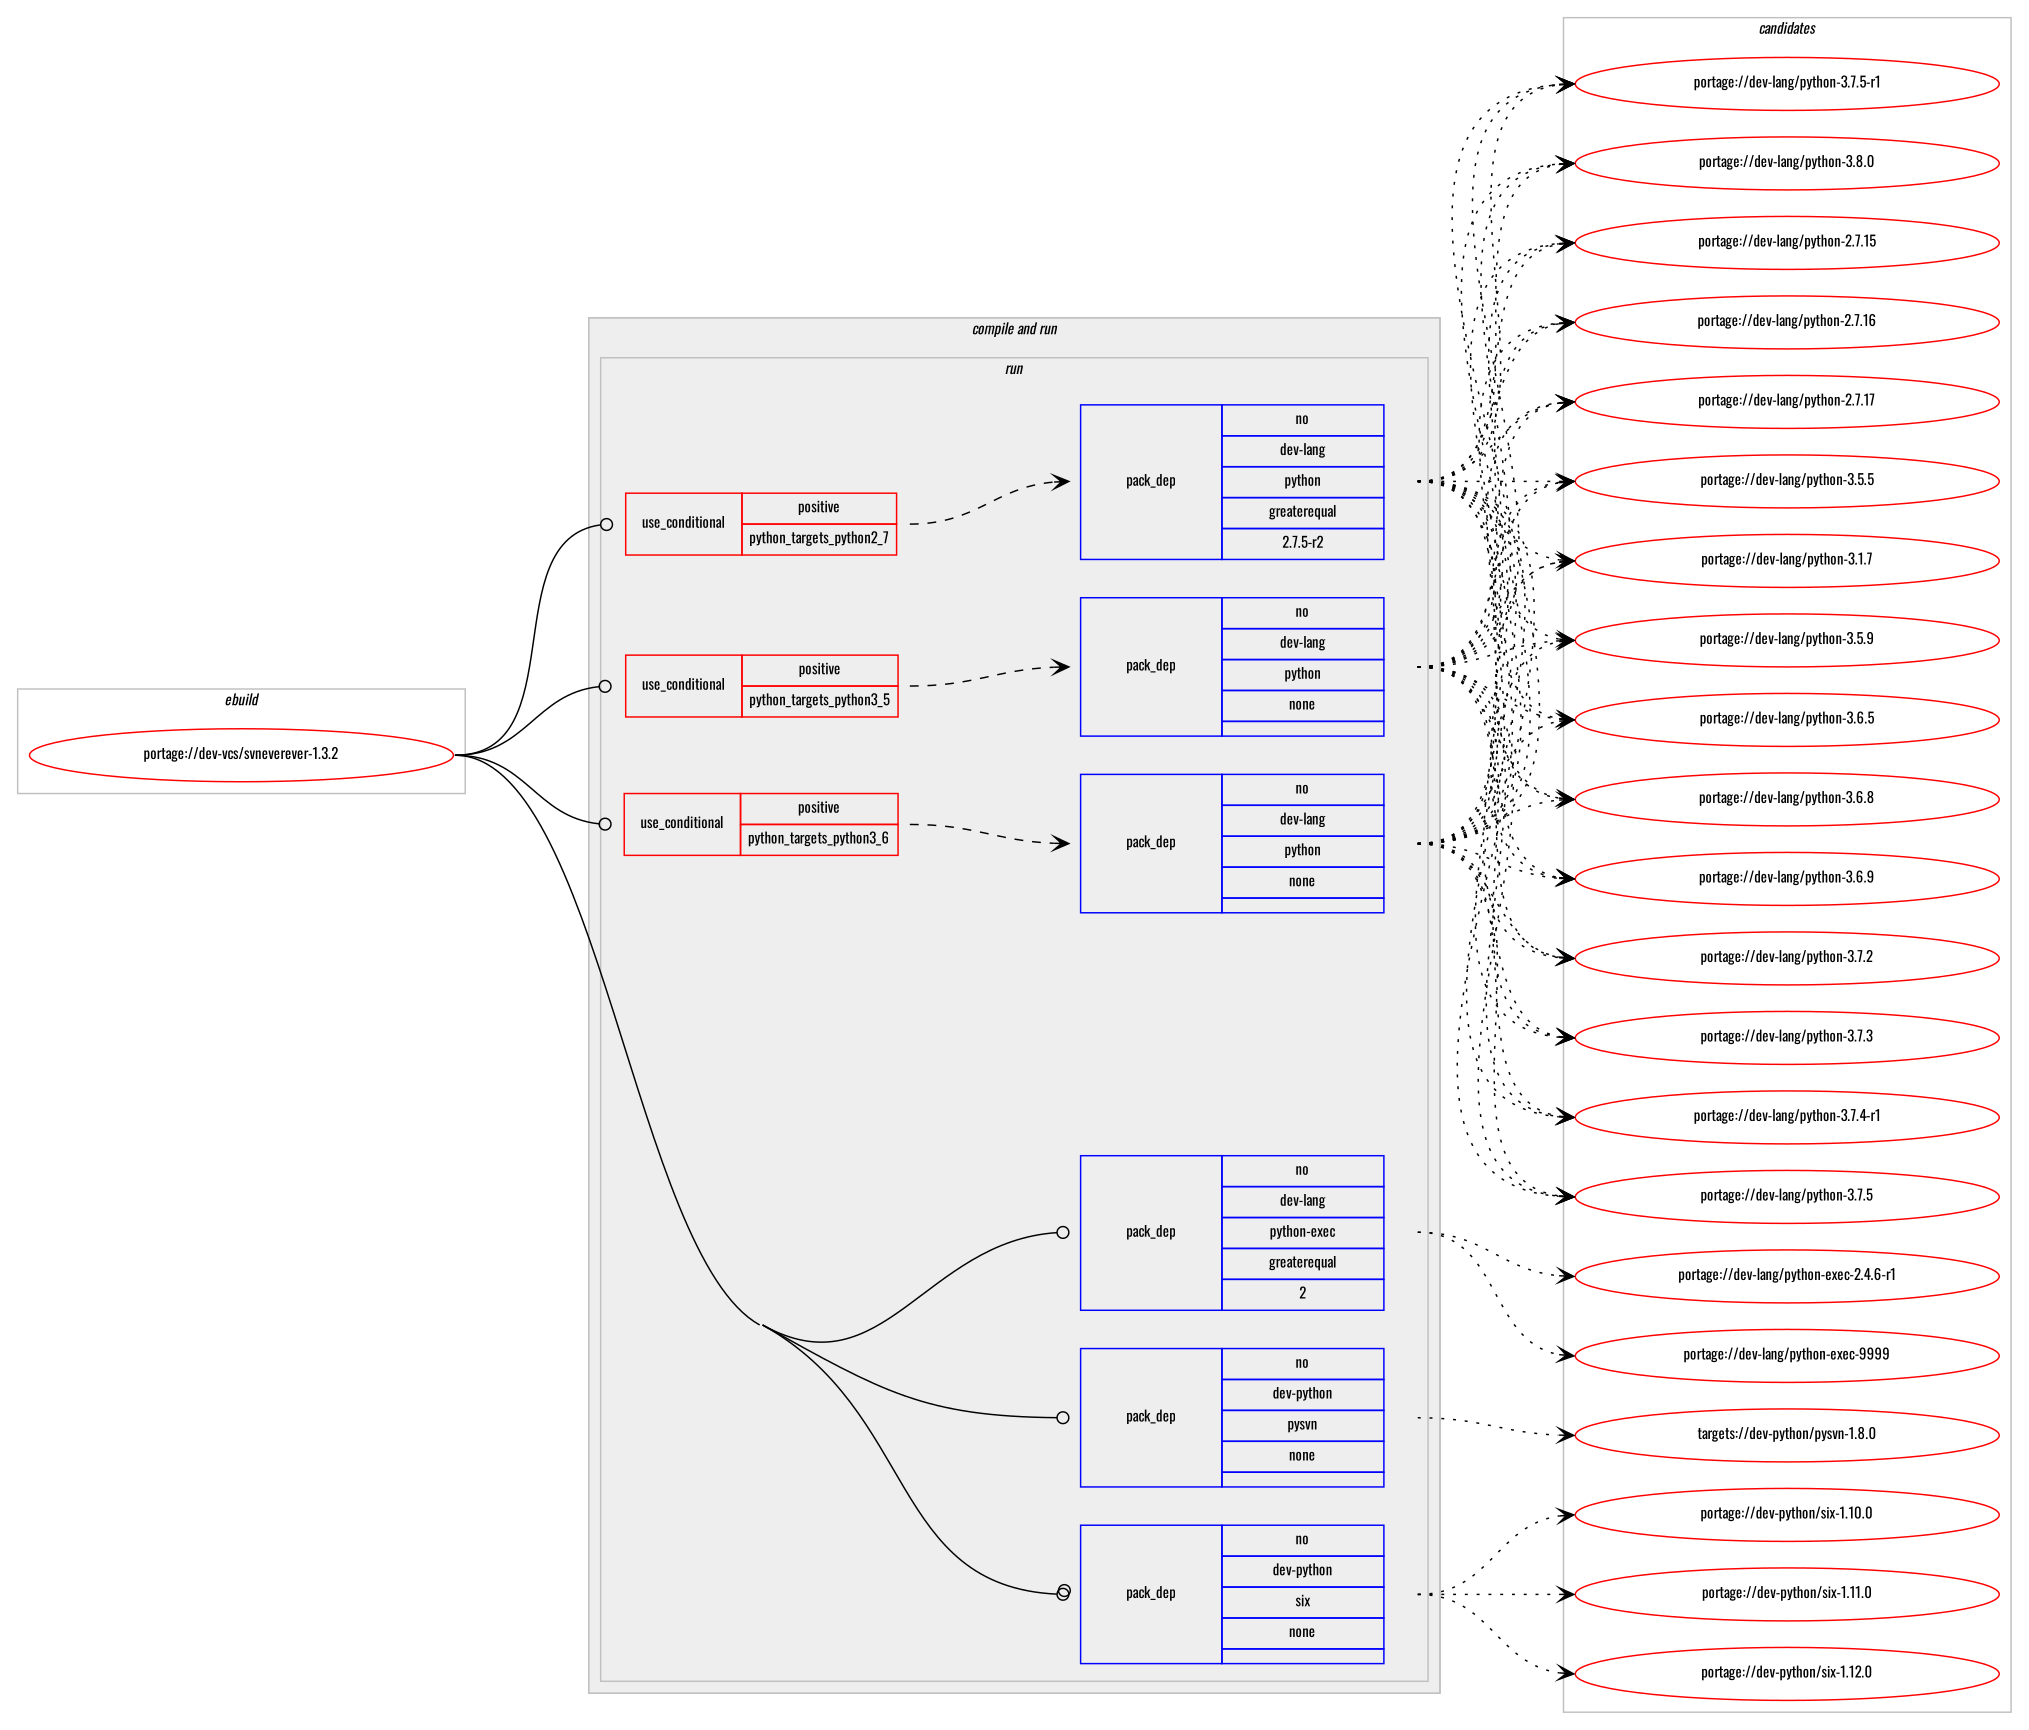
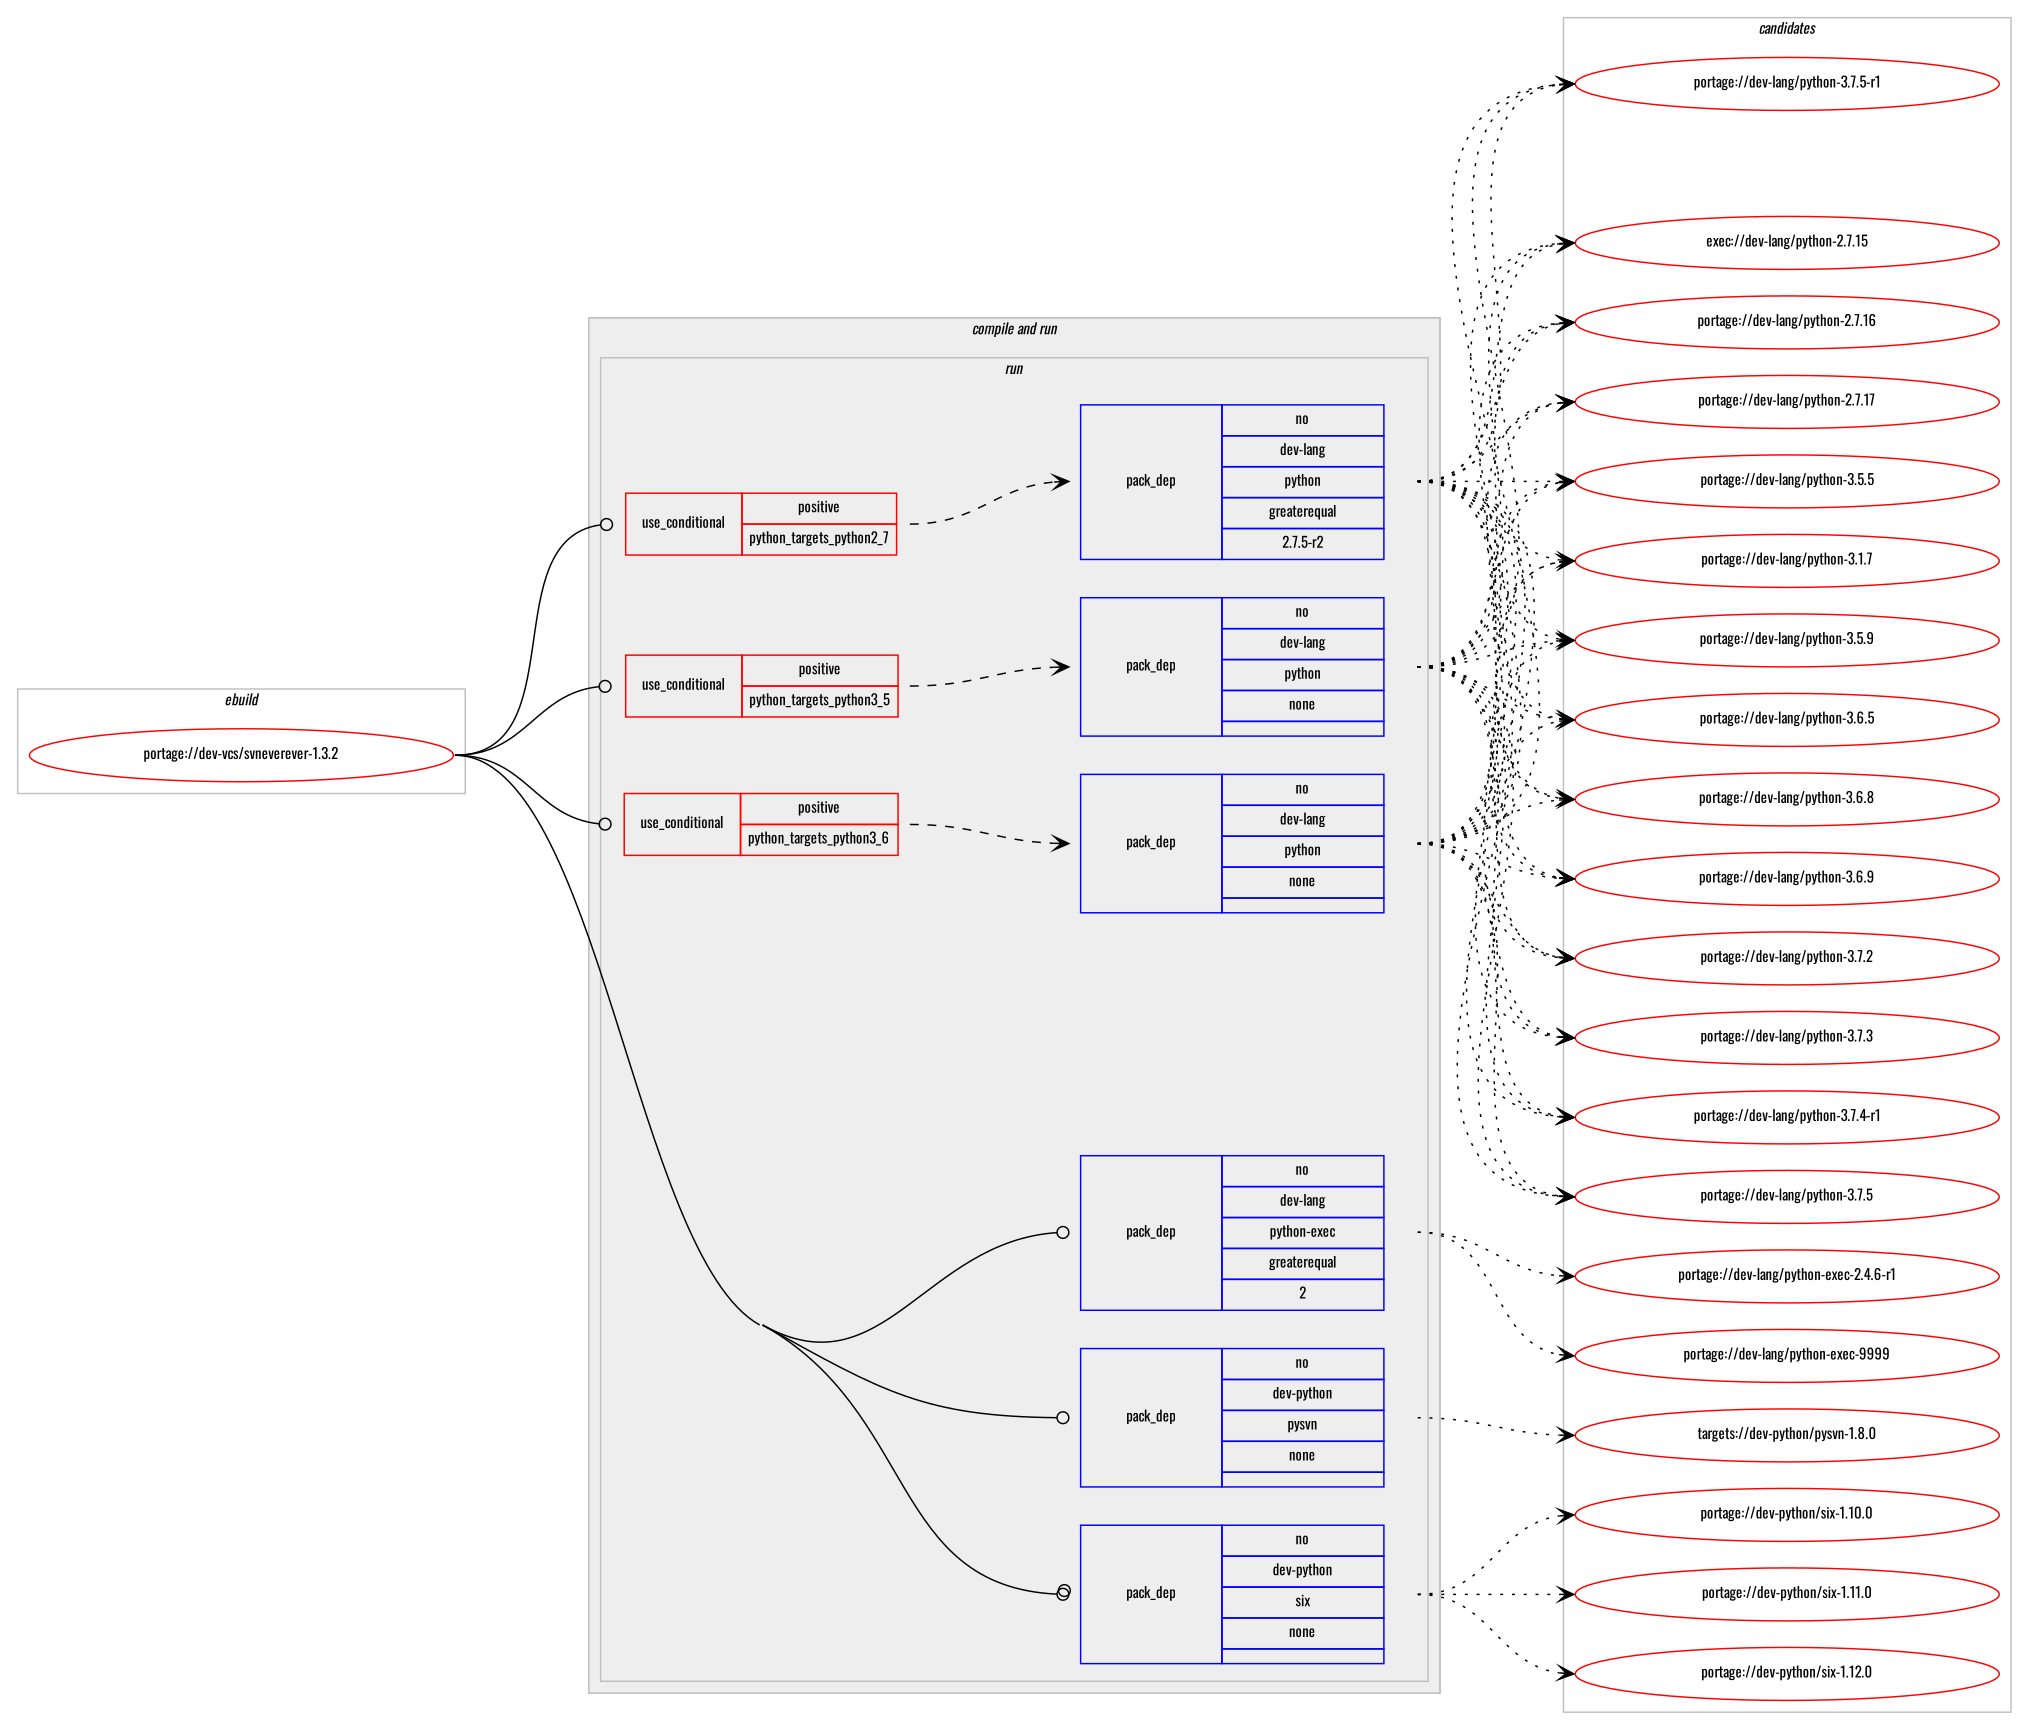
(1787, 163) -> none
(1787, 243) -> (1787, 243)
